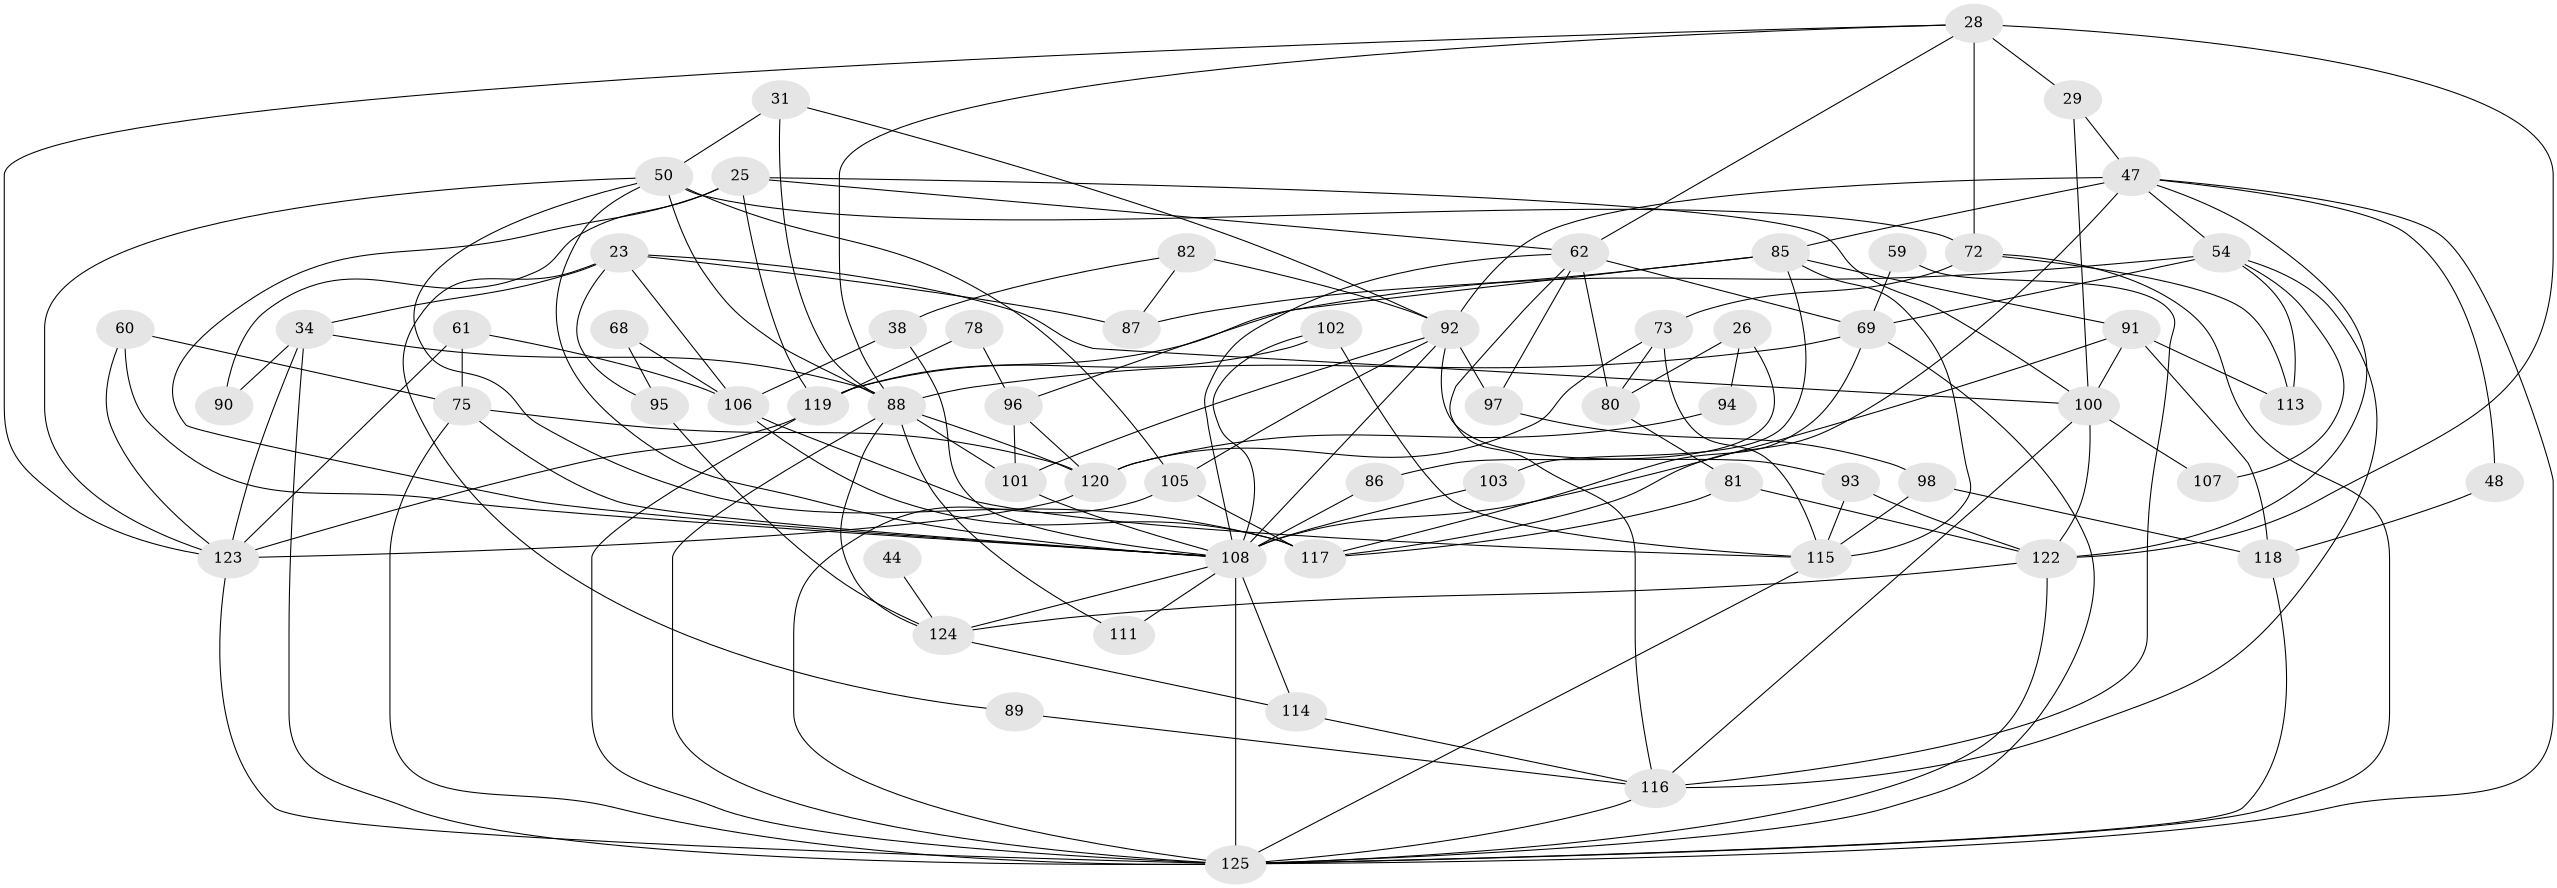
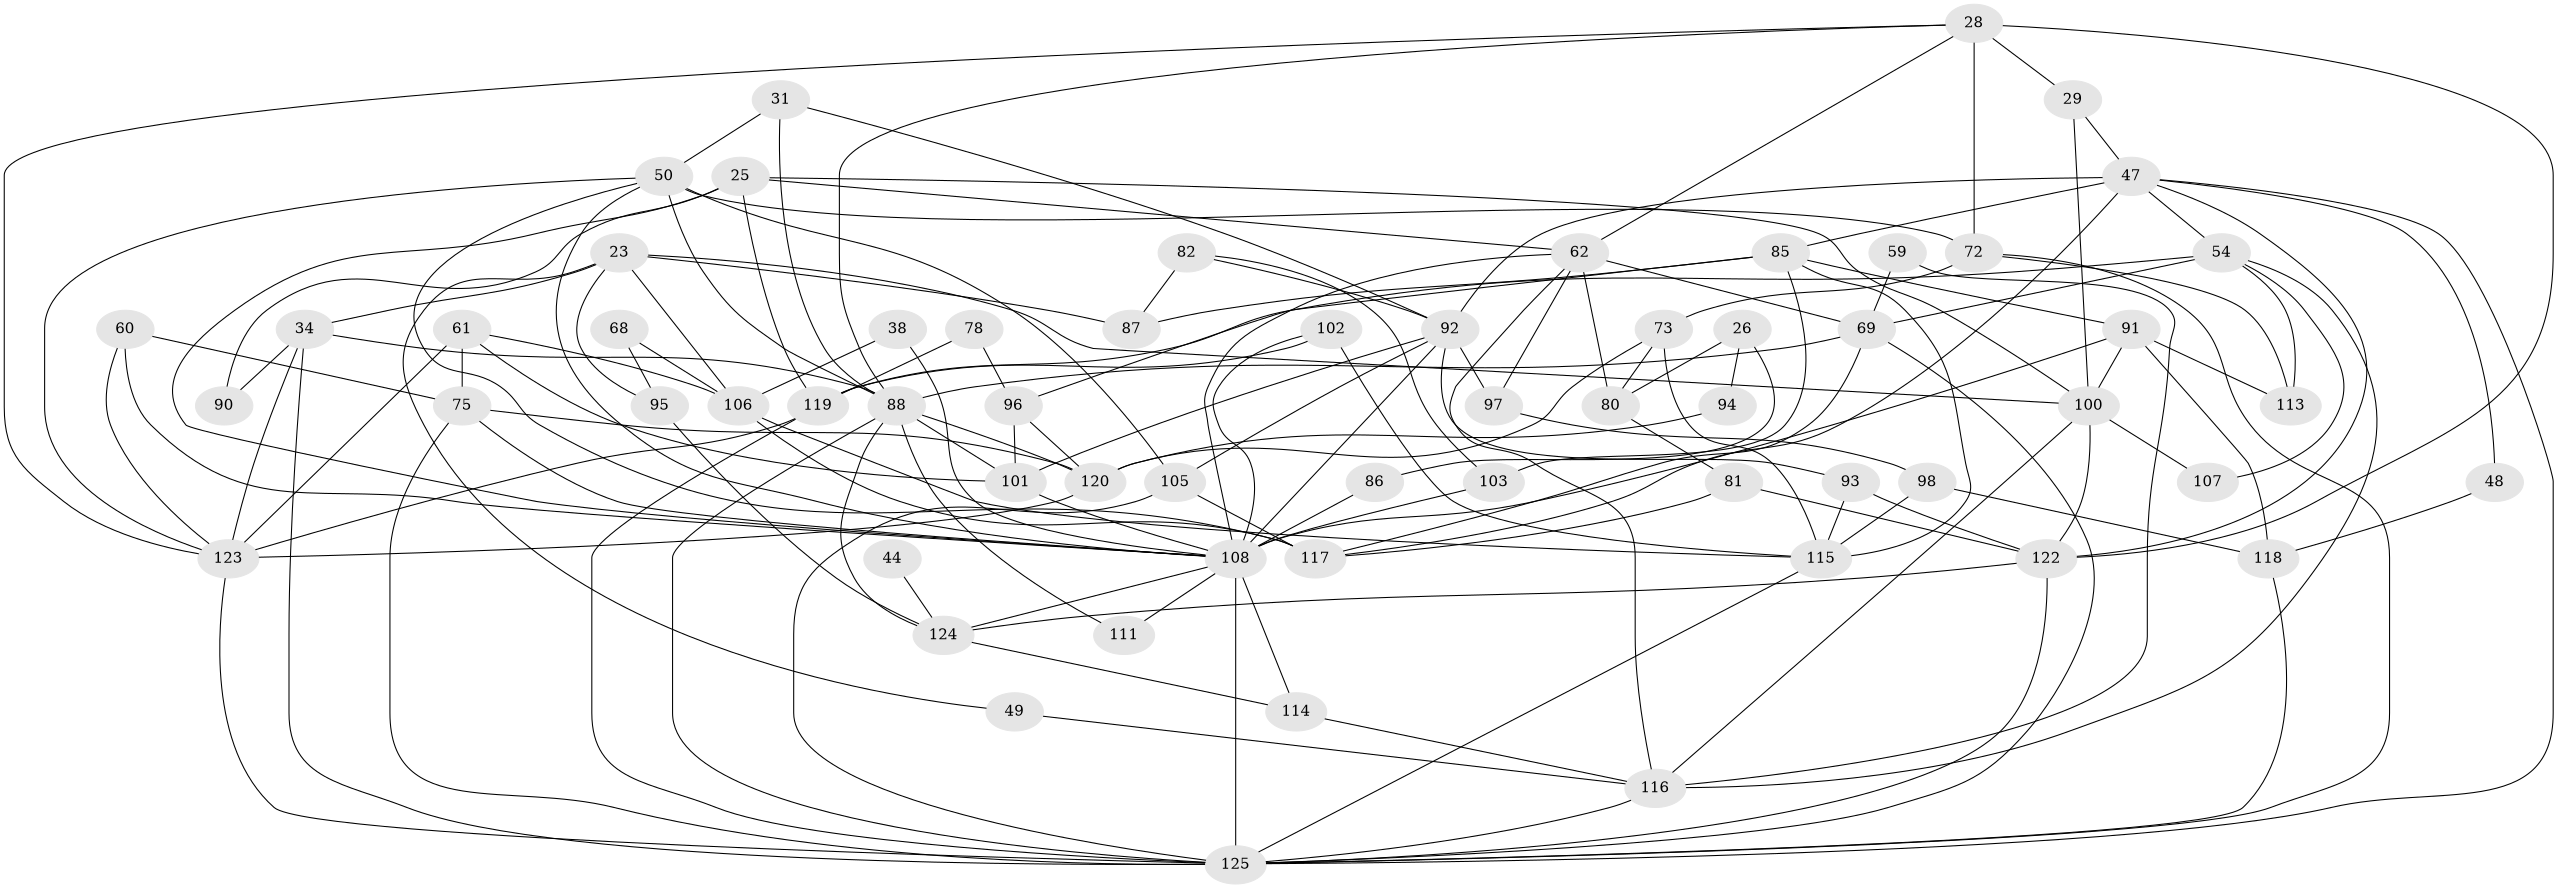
(1038, 282) -> (1380, 318)
none -> (721, 452)
(1015, 712) -> (1015, 712)
